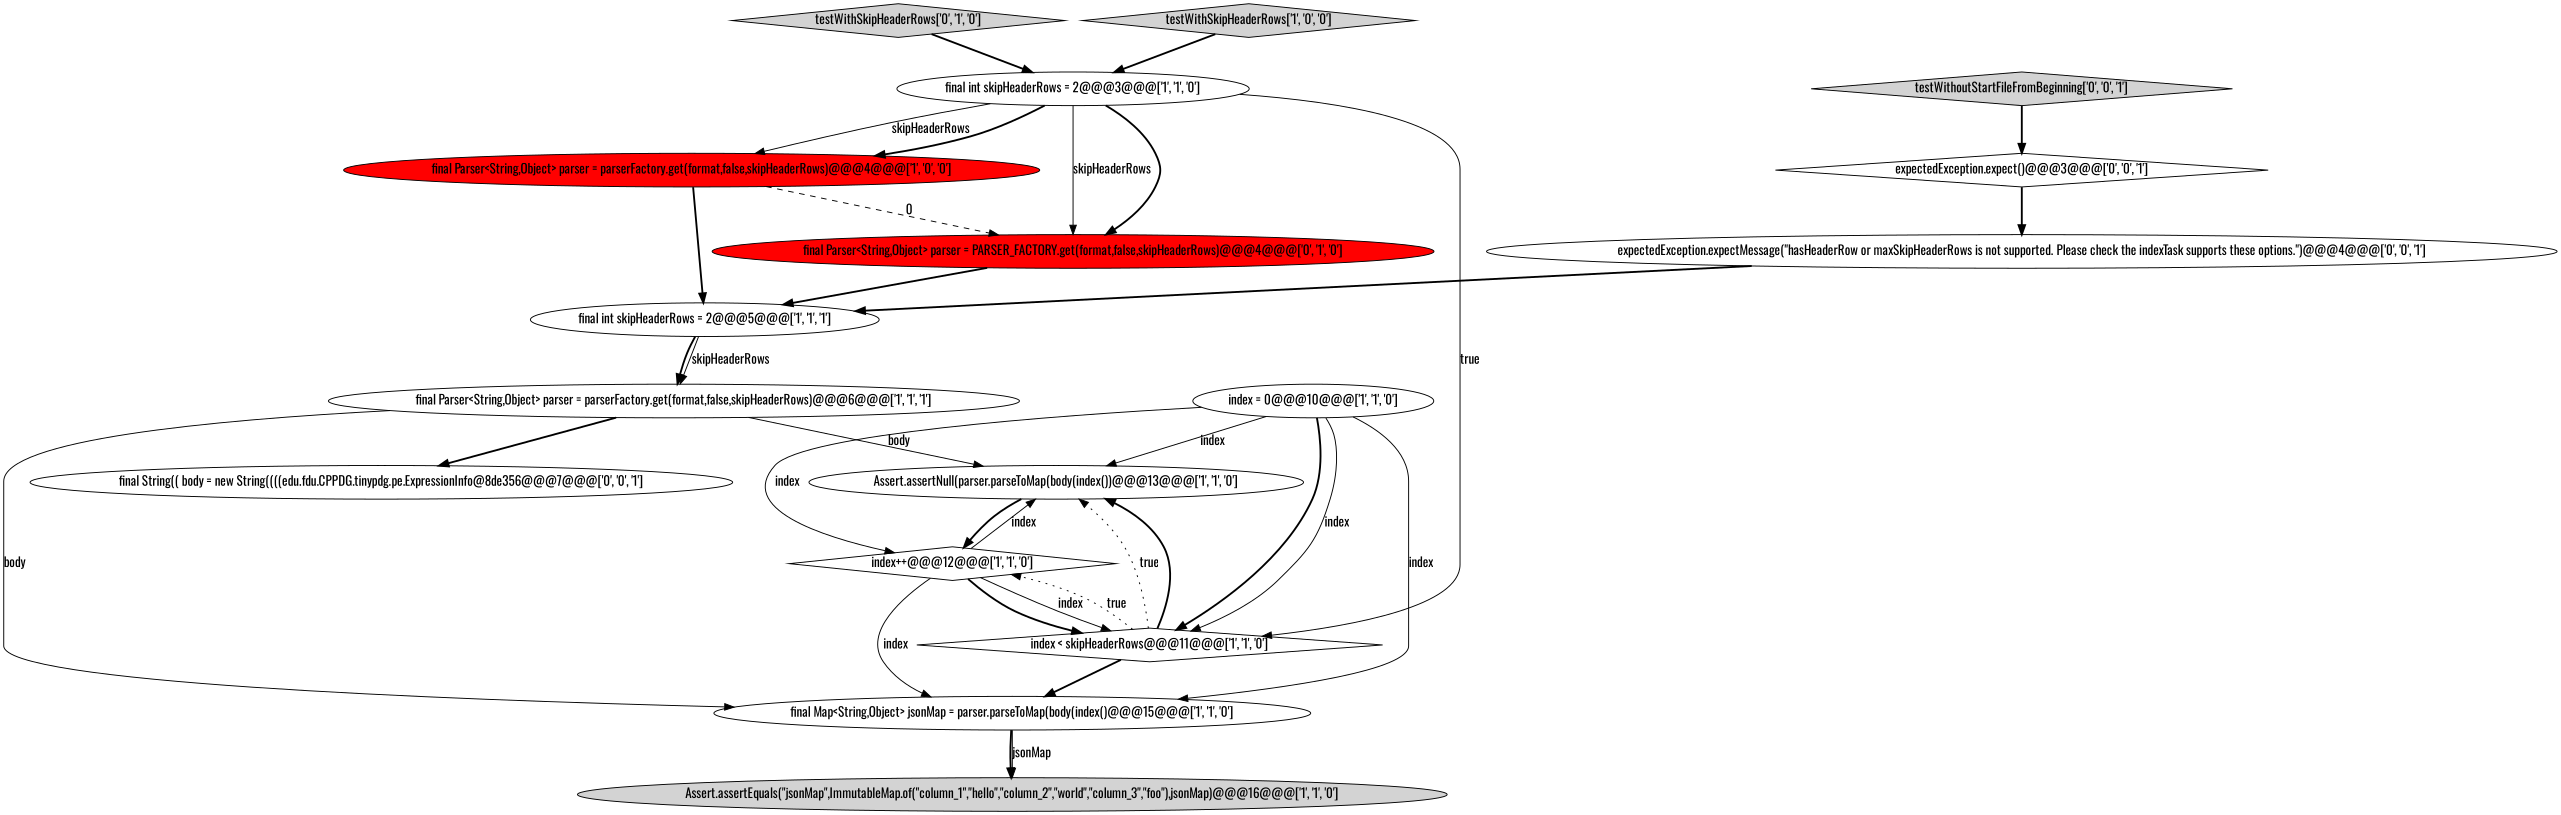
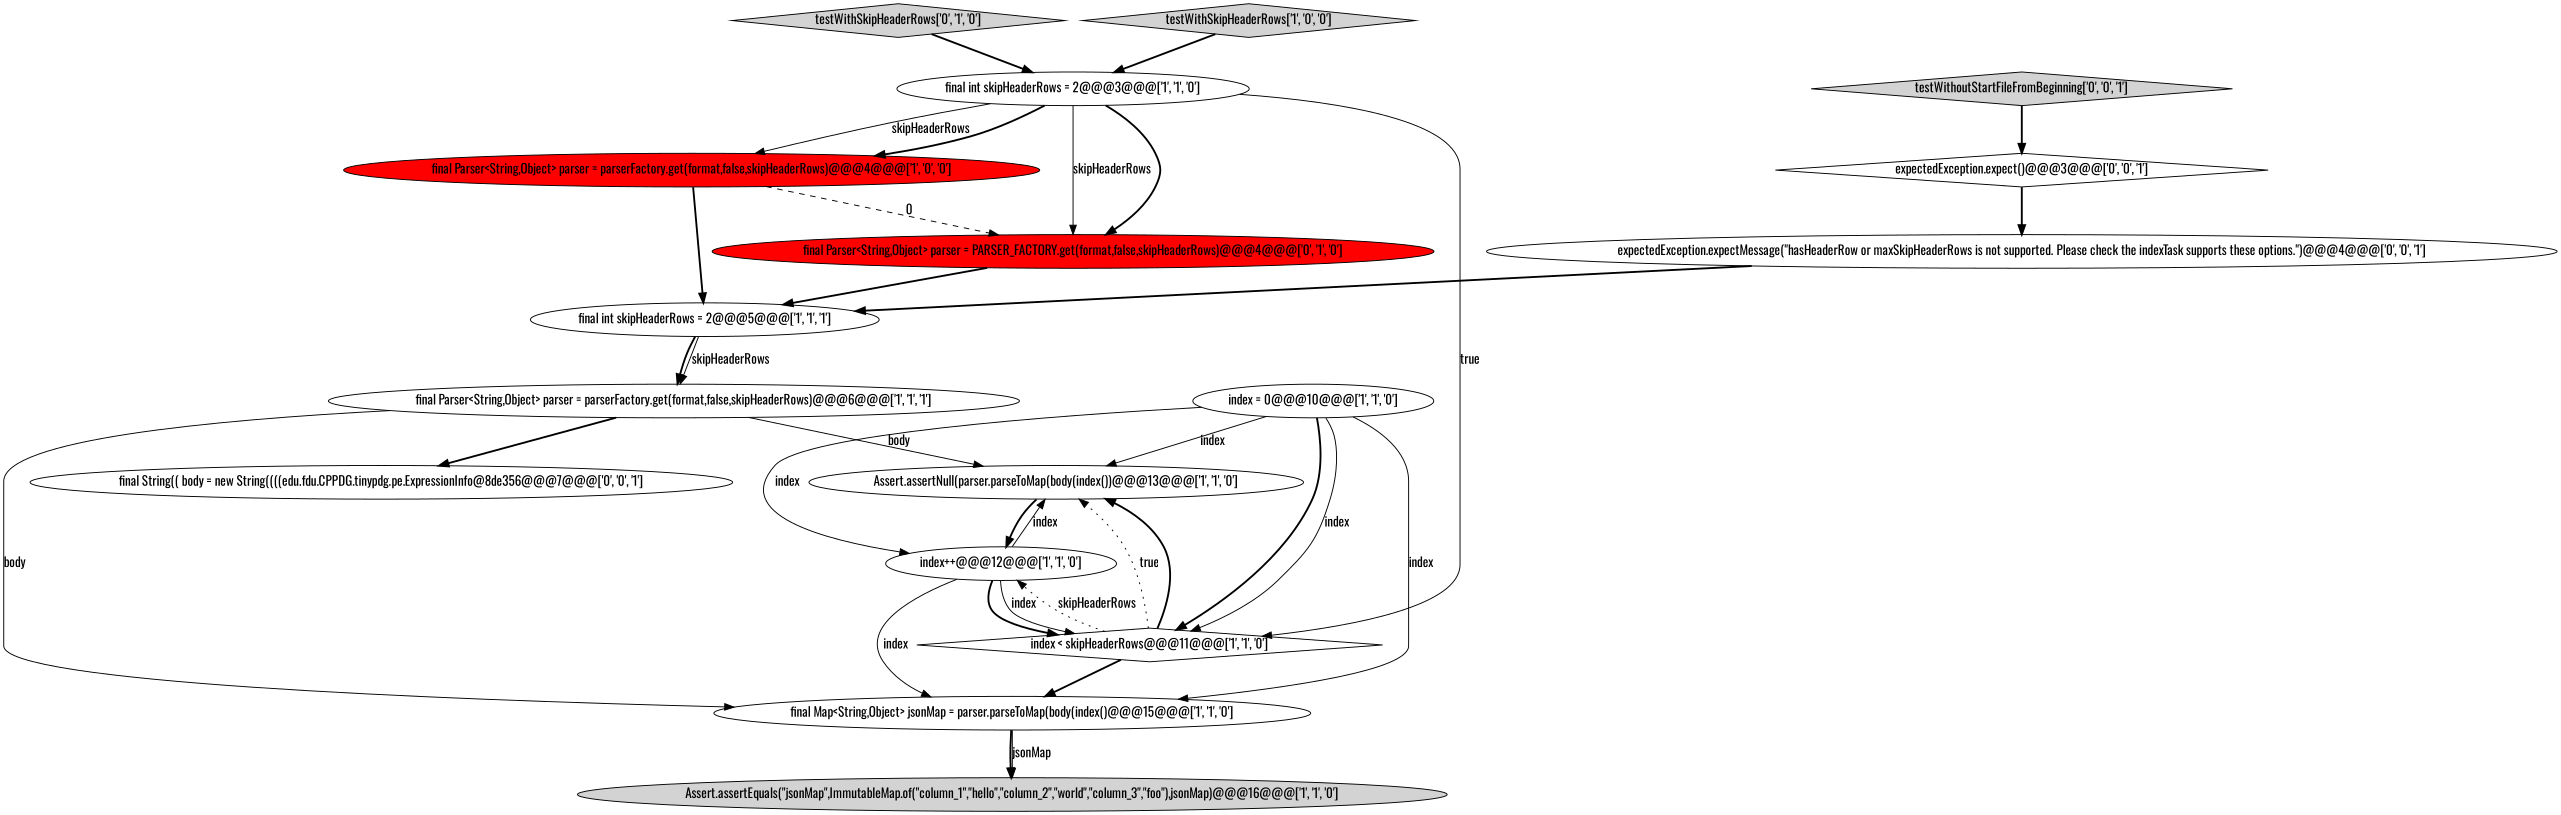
(952, 564) -> (1001, 564)
(1117, 604) -> (1097, 604)
